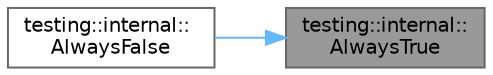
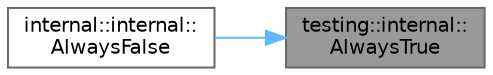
(111, 38) -> (111, 38)
